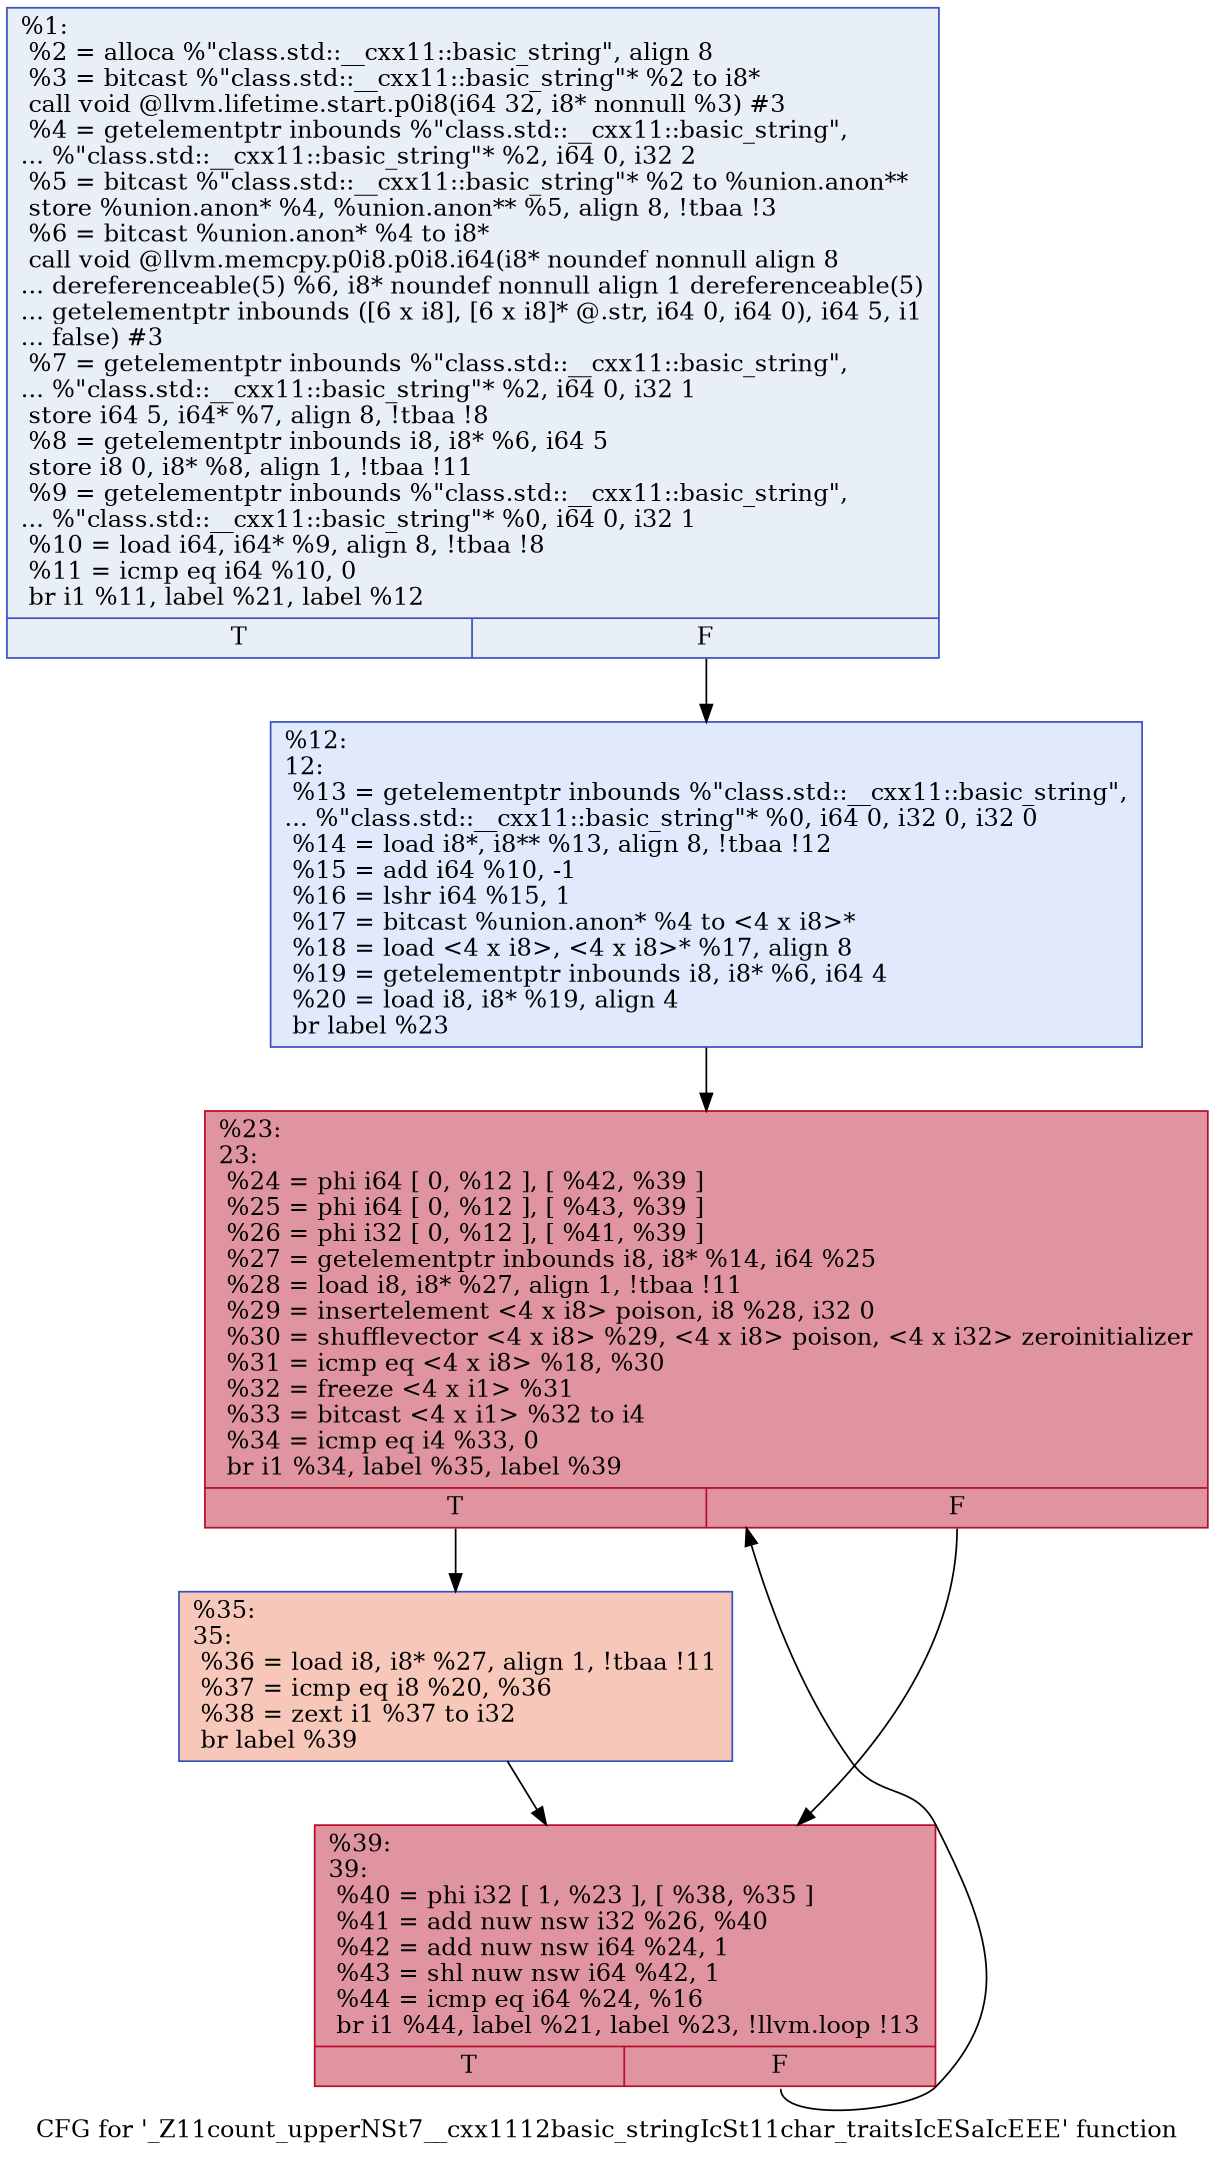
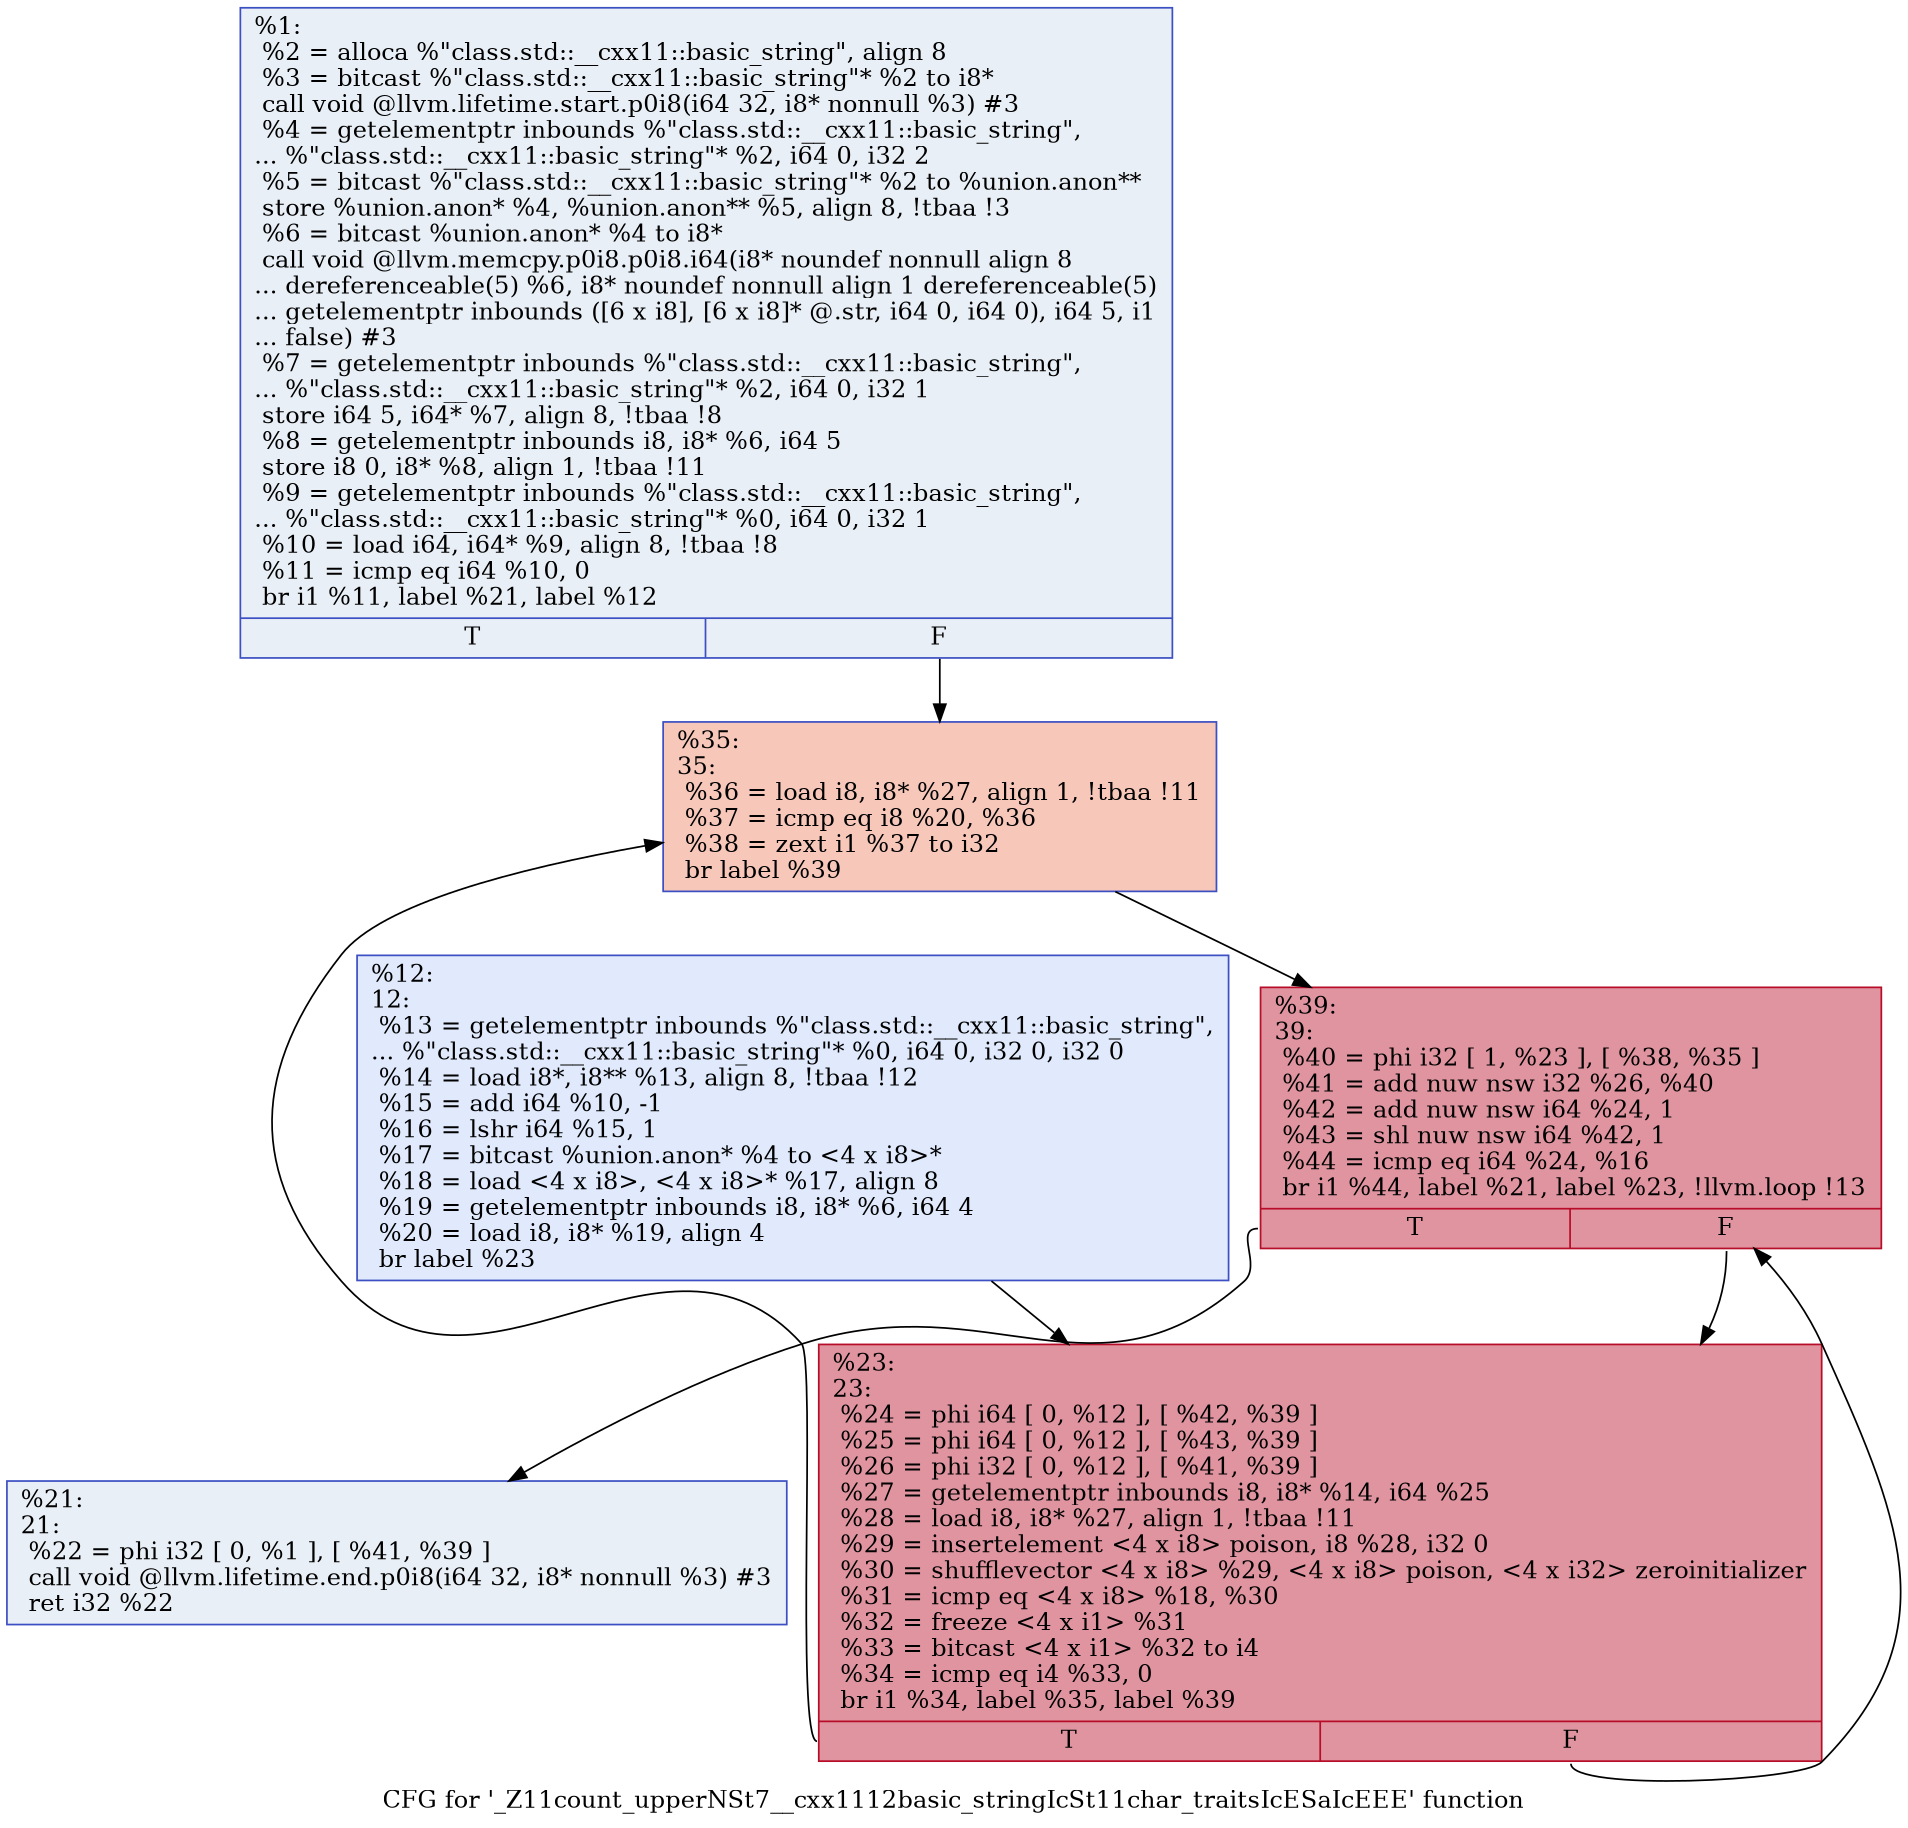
(706, 682) -> (940, 681)
none -> (397, 1553)
